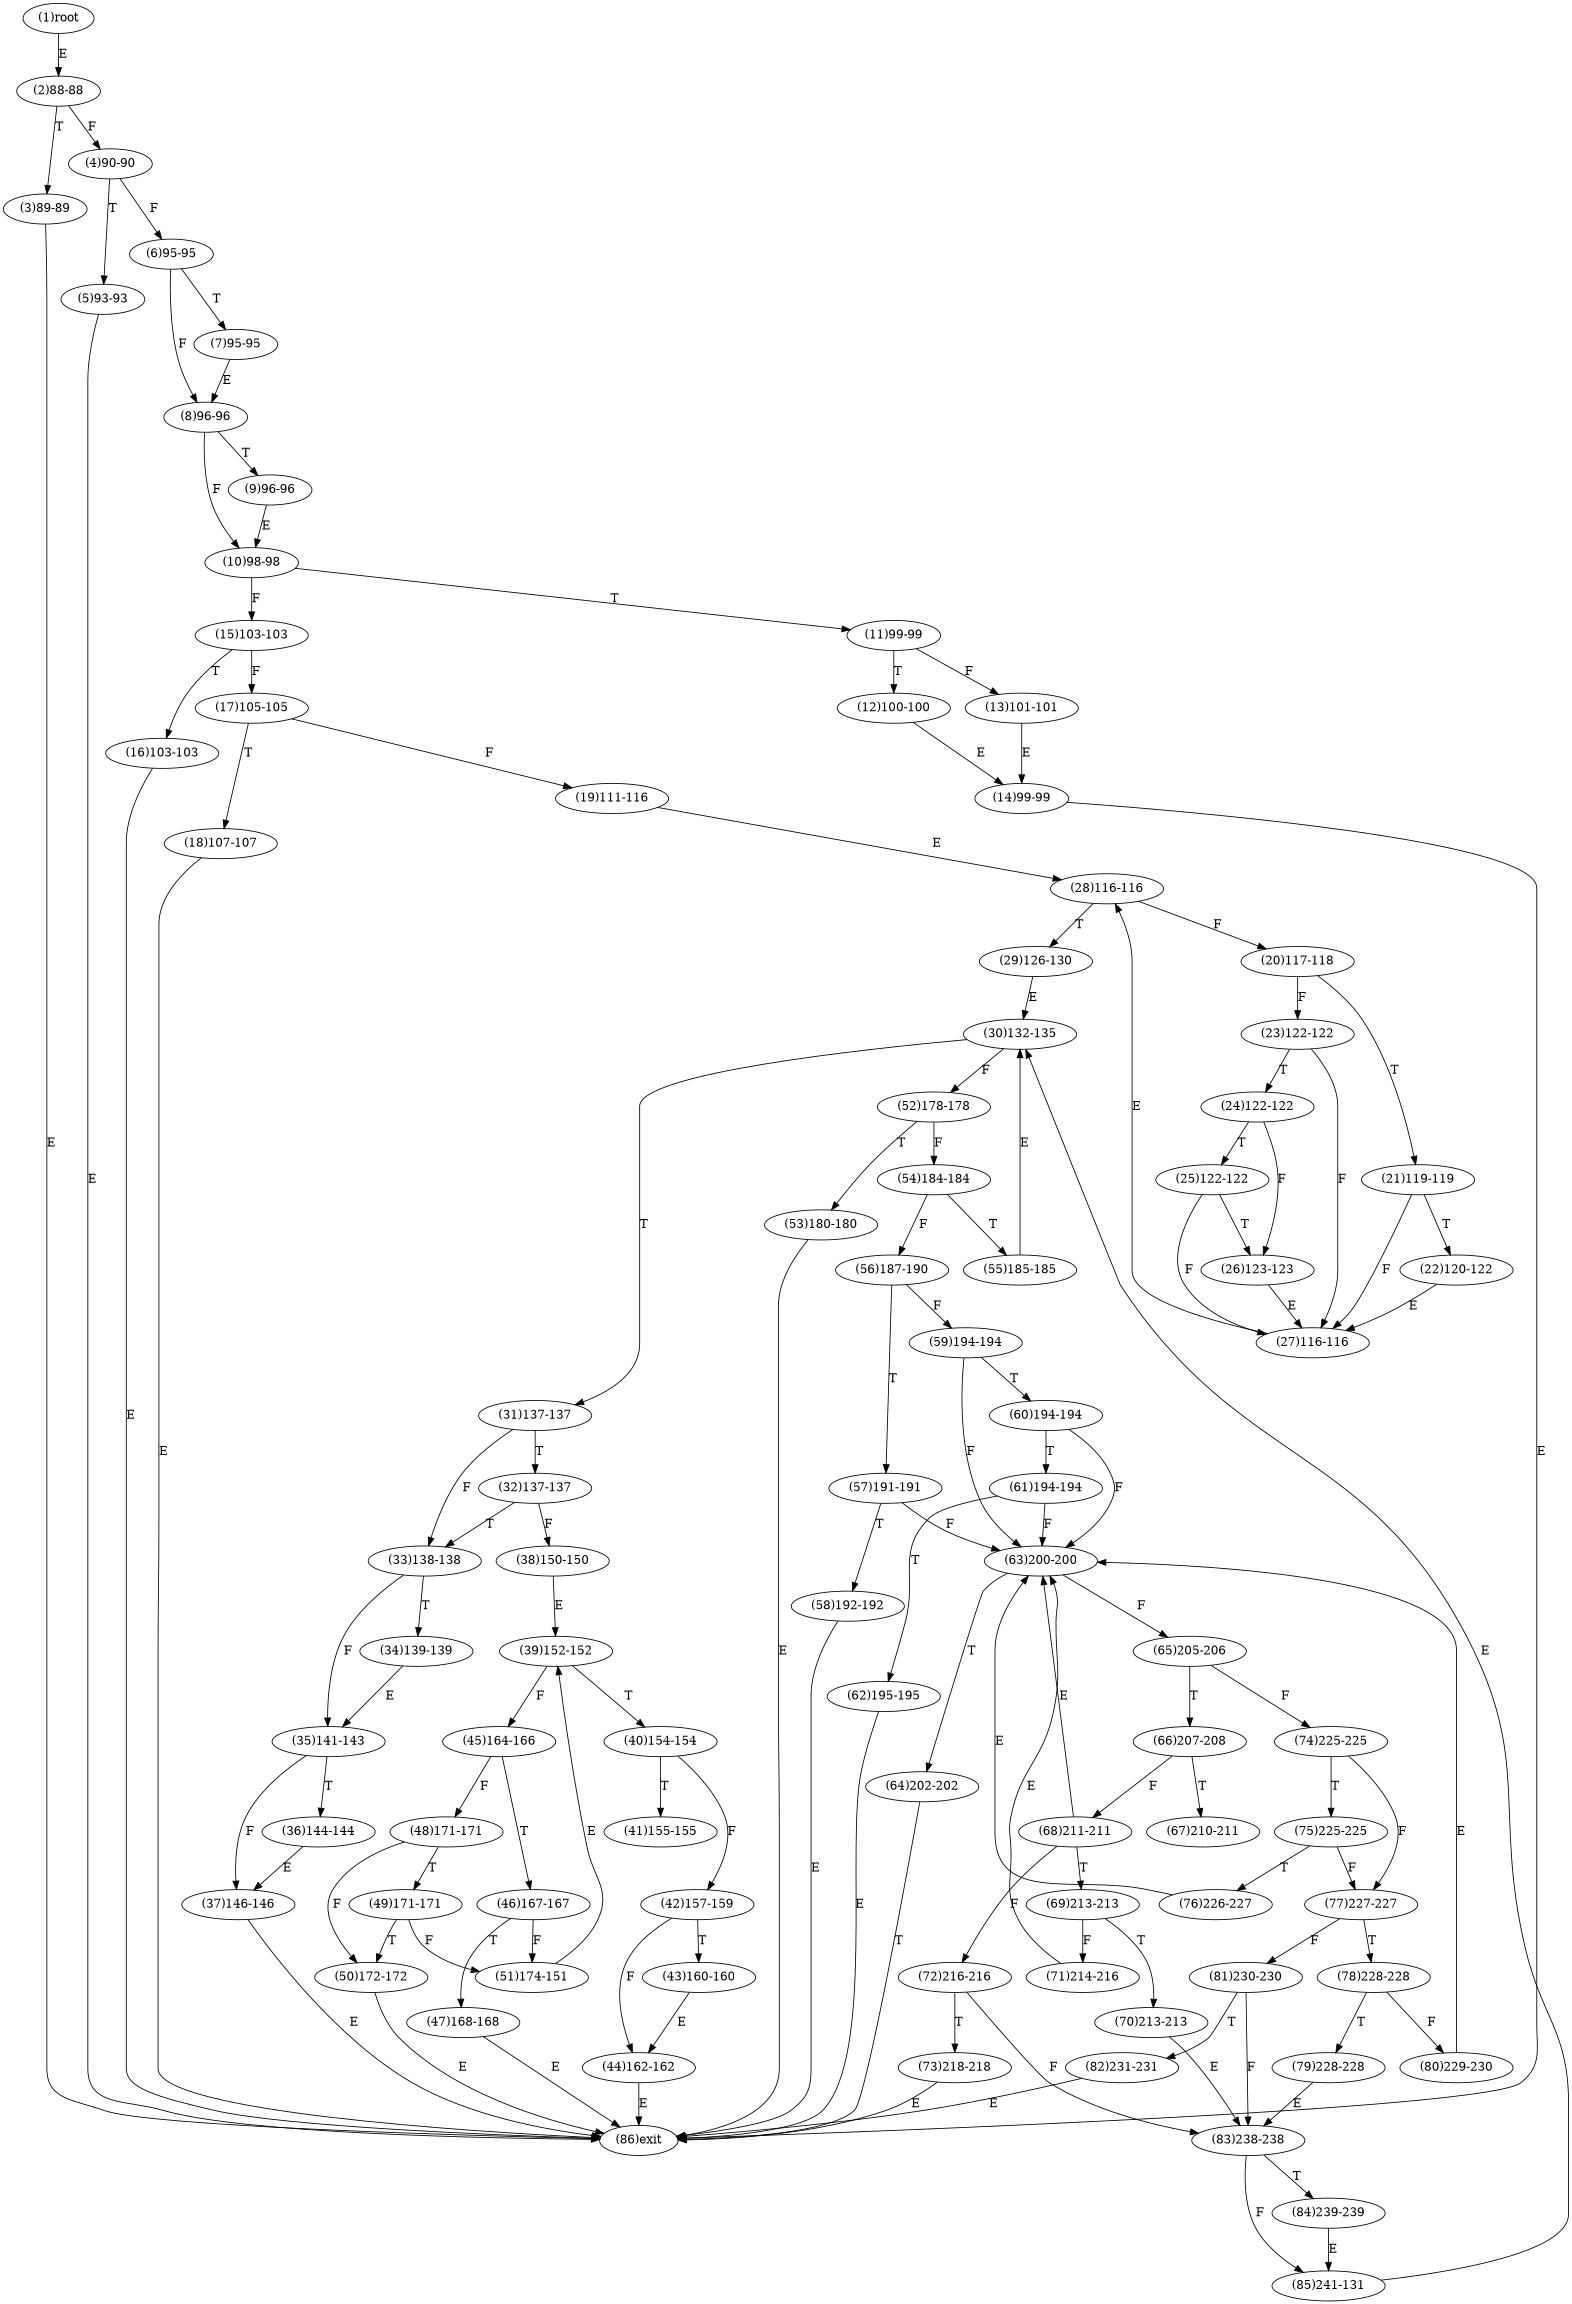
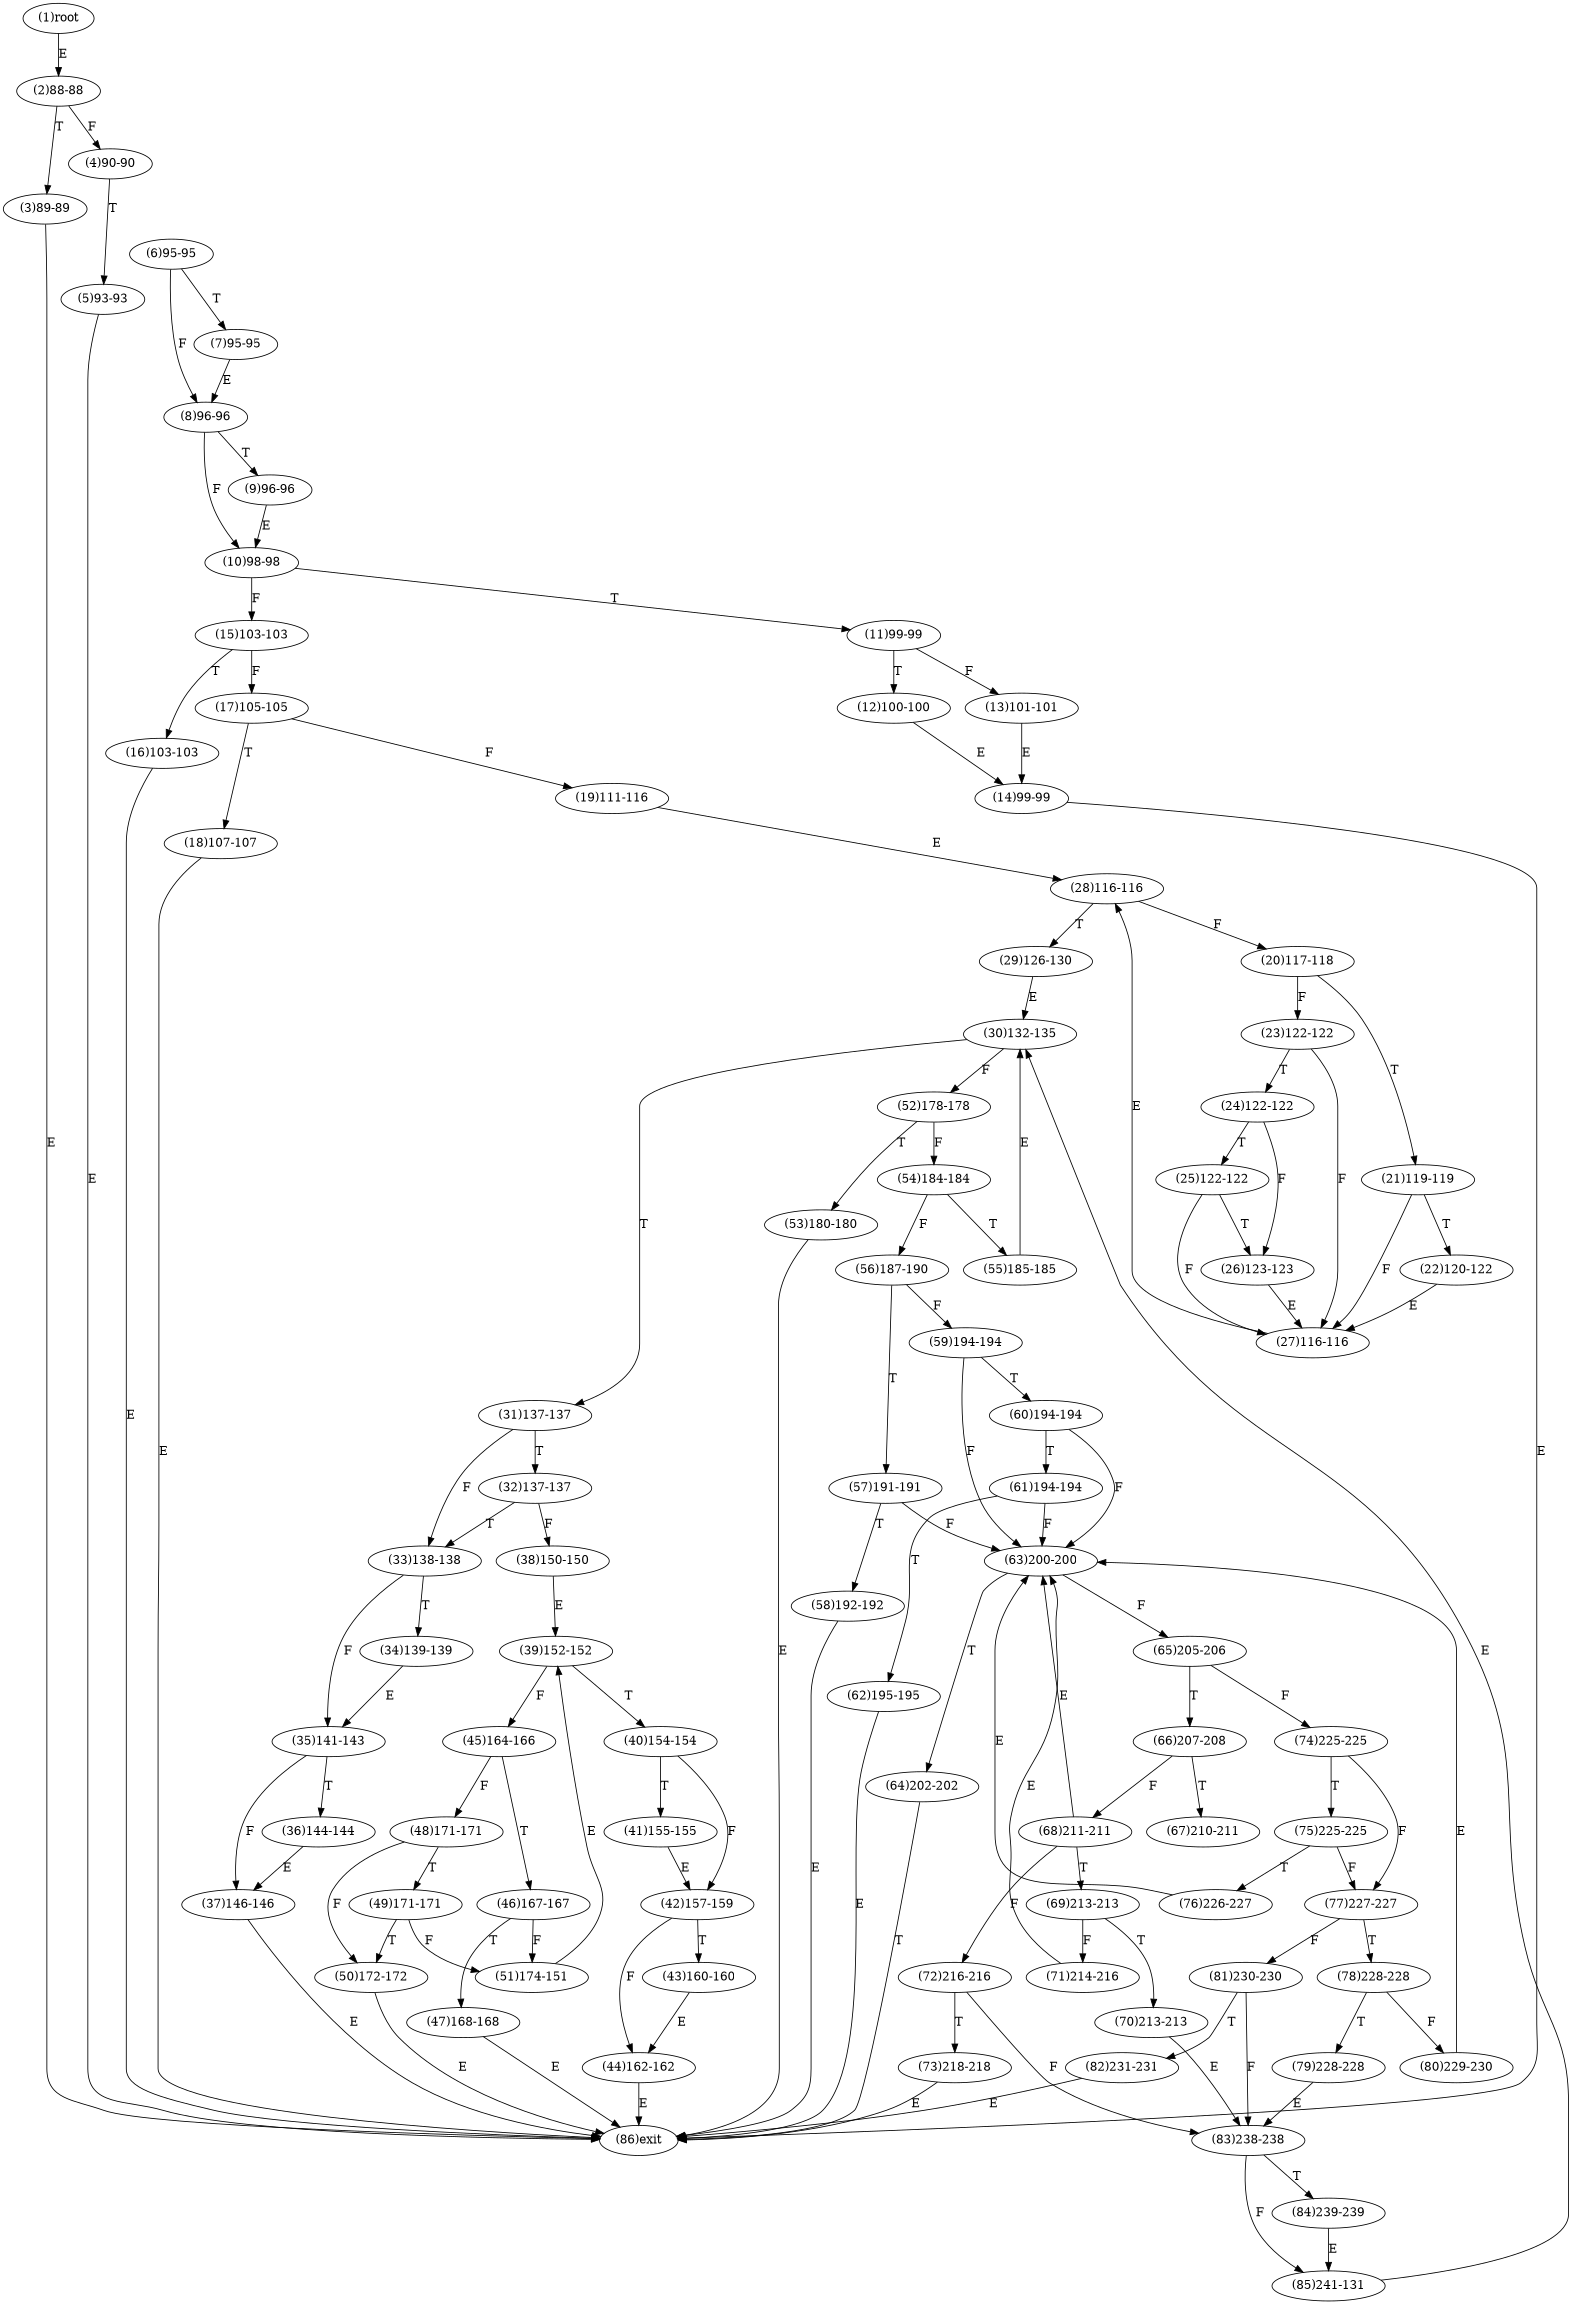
(138, 205) -> none
none -> (677, 1865)
